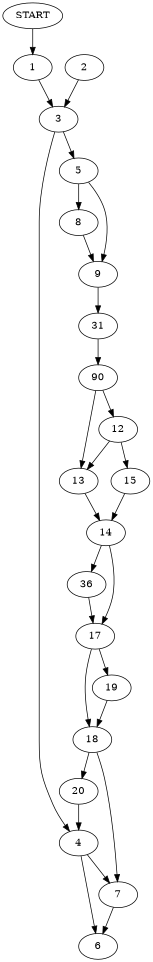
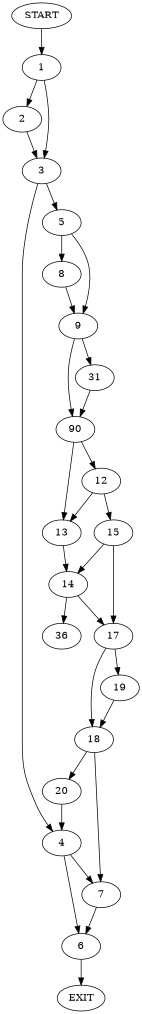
none -> (33, 90)
none -> (68, 374)
(90, 607) -> (113, 581)
none -> (81, 998)
